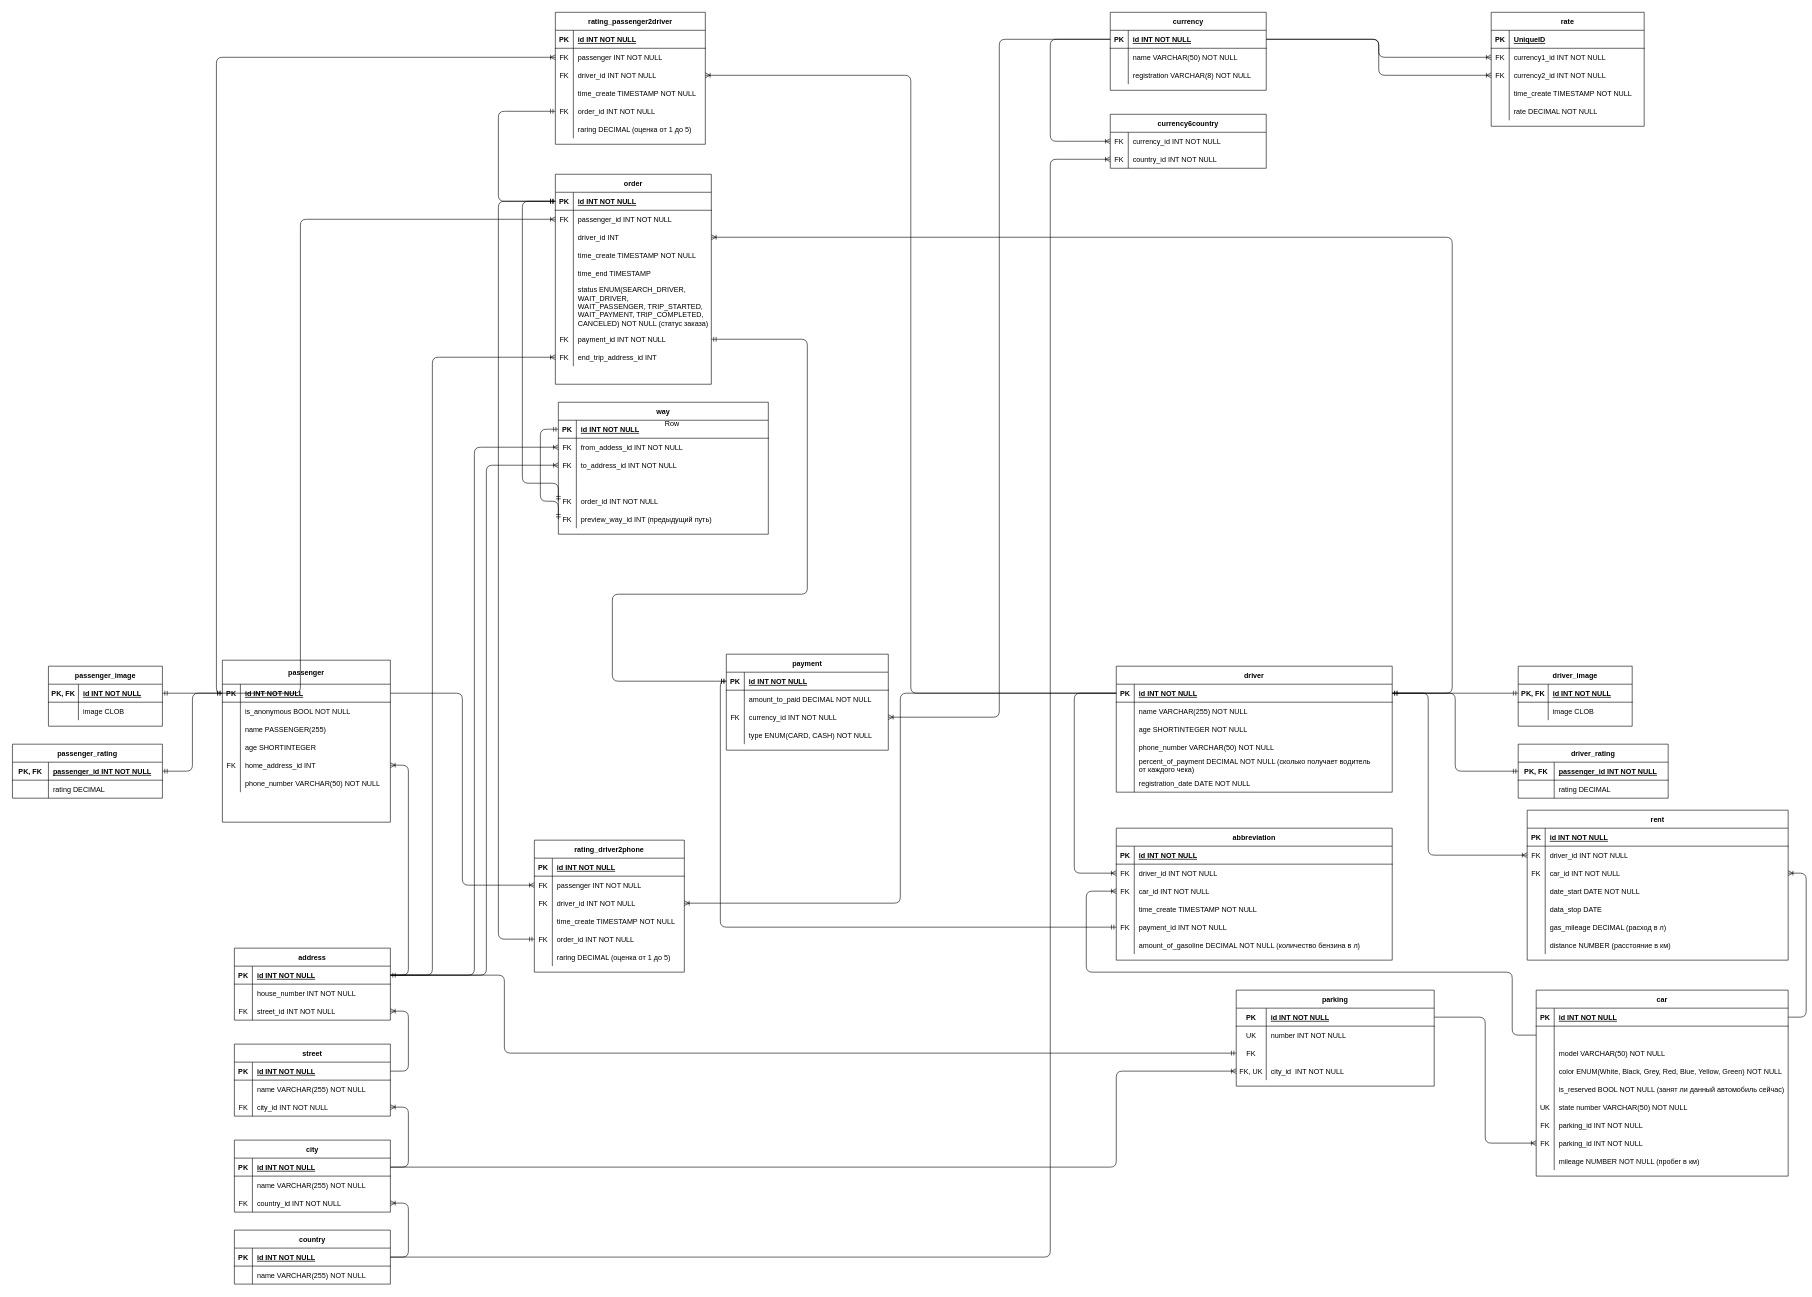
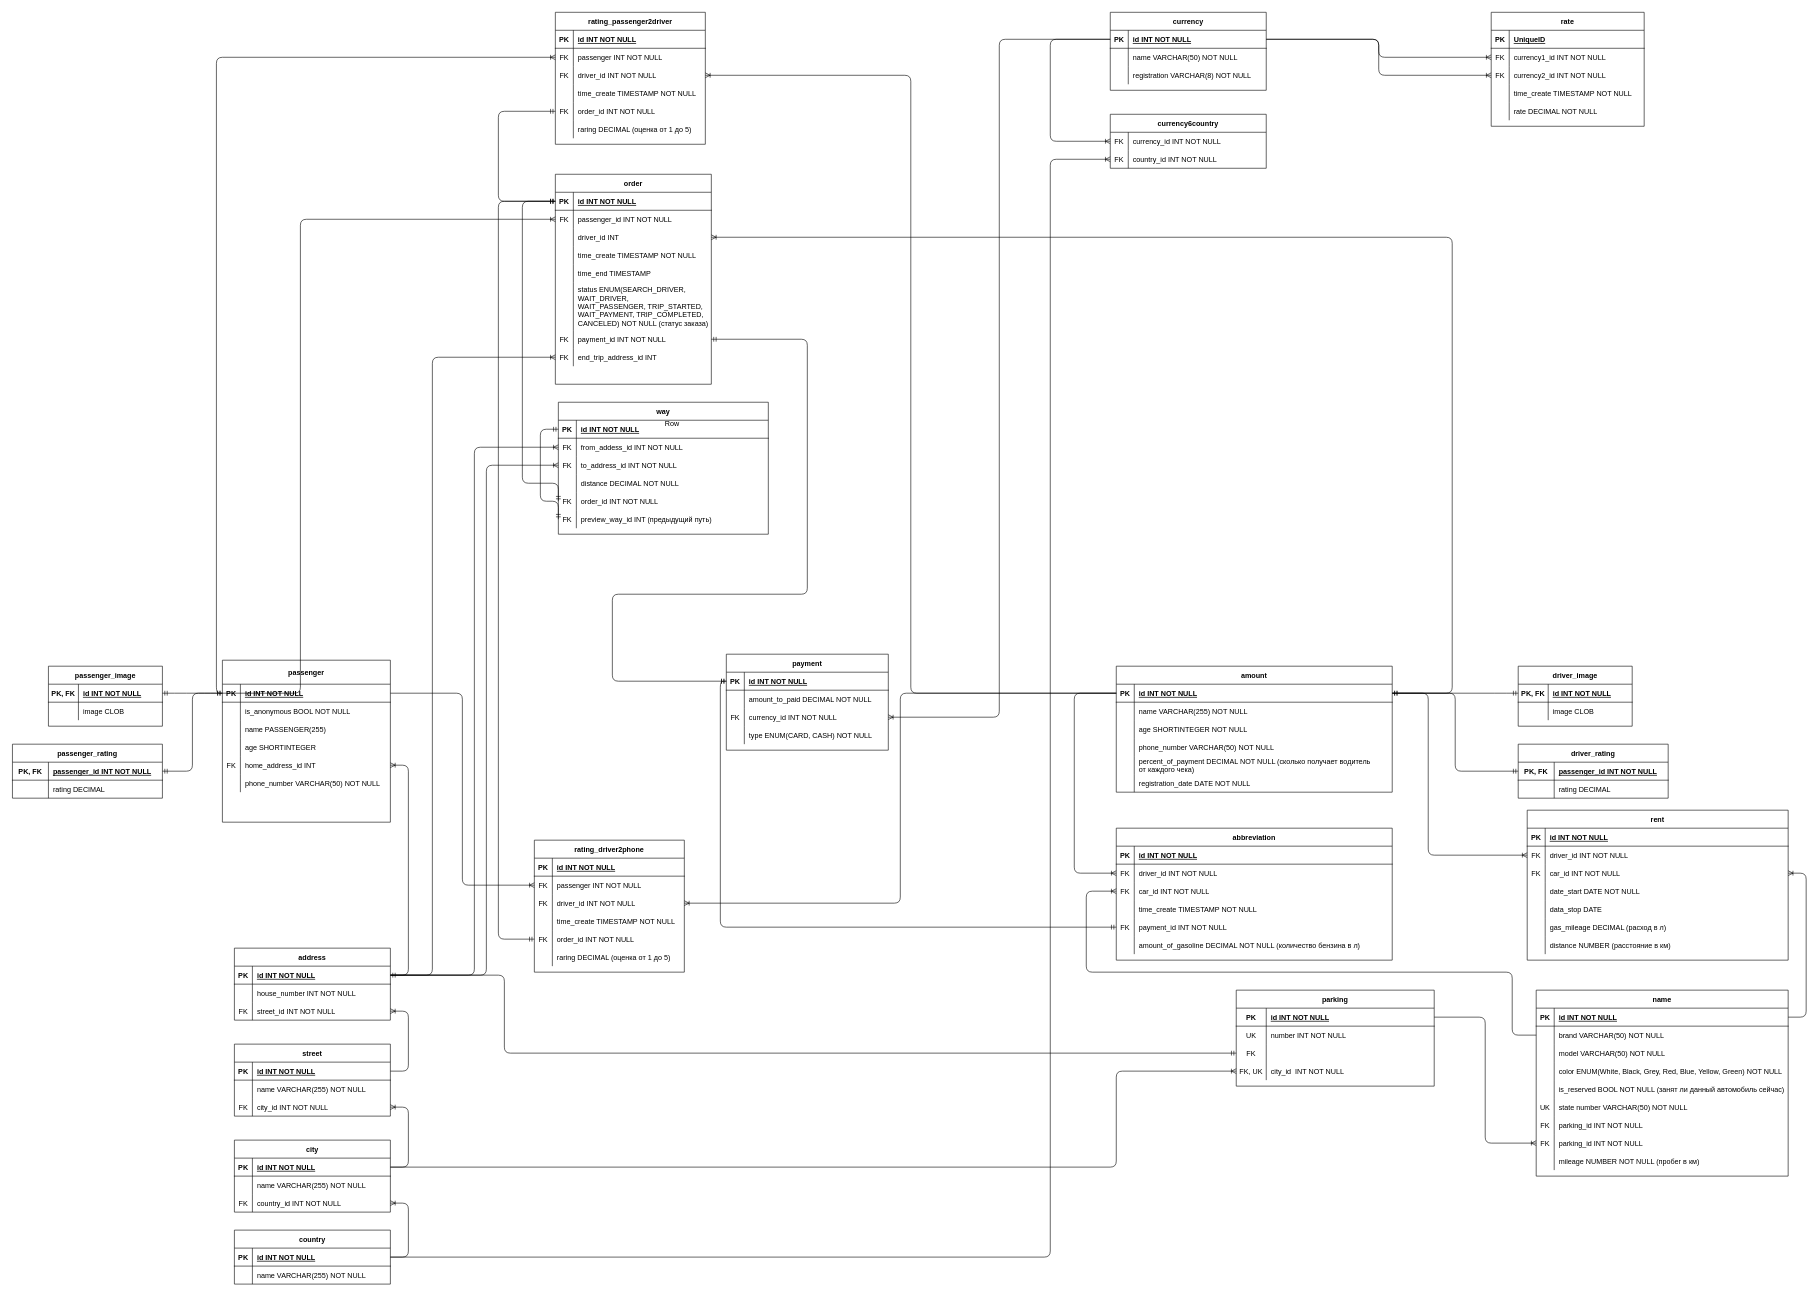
none -> (672, 483)
(1254, 676) -> (1254, 676)
(1662, 1000) -> (1662, 1000)
none -> (1671, 1035)
